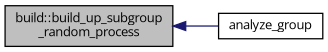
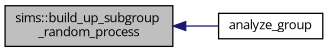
(89, 26) -> (89, 26)
